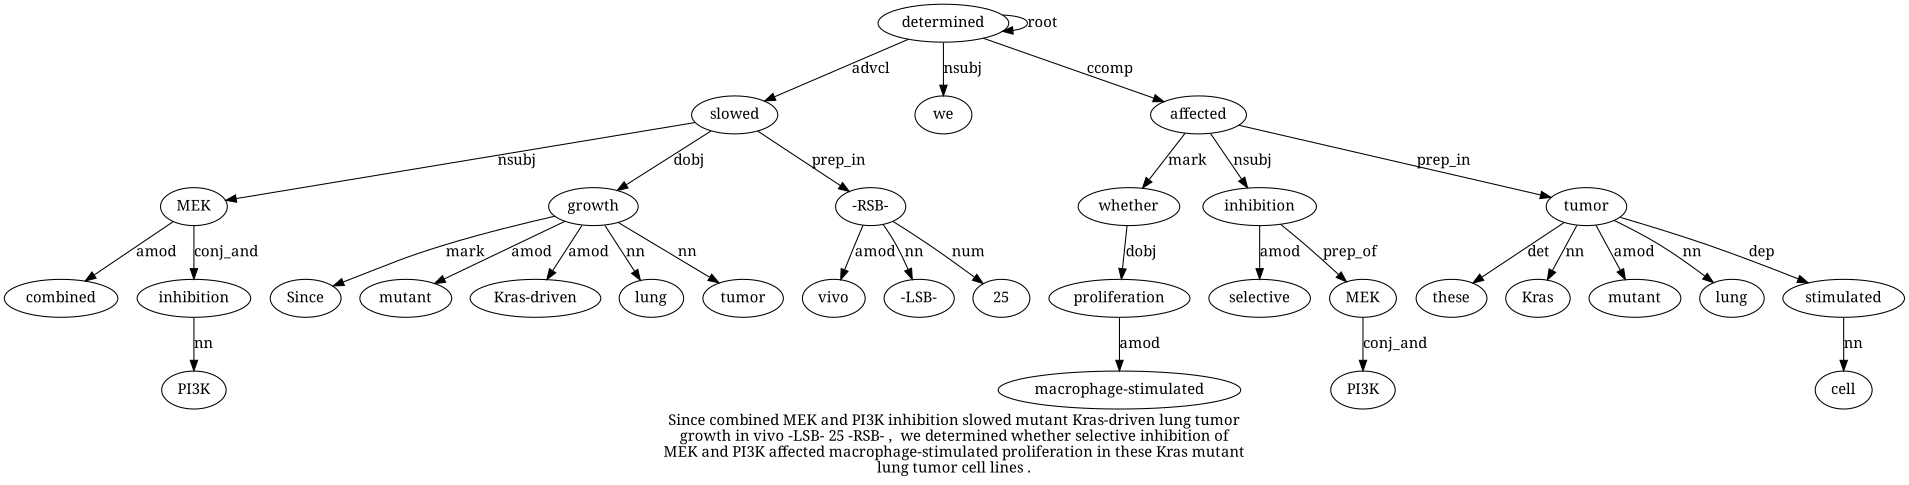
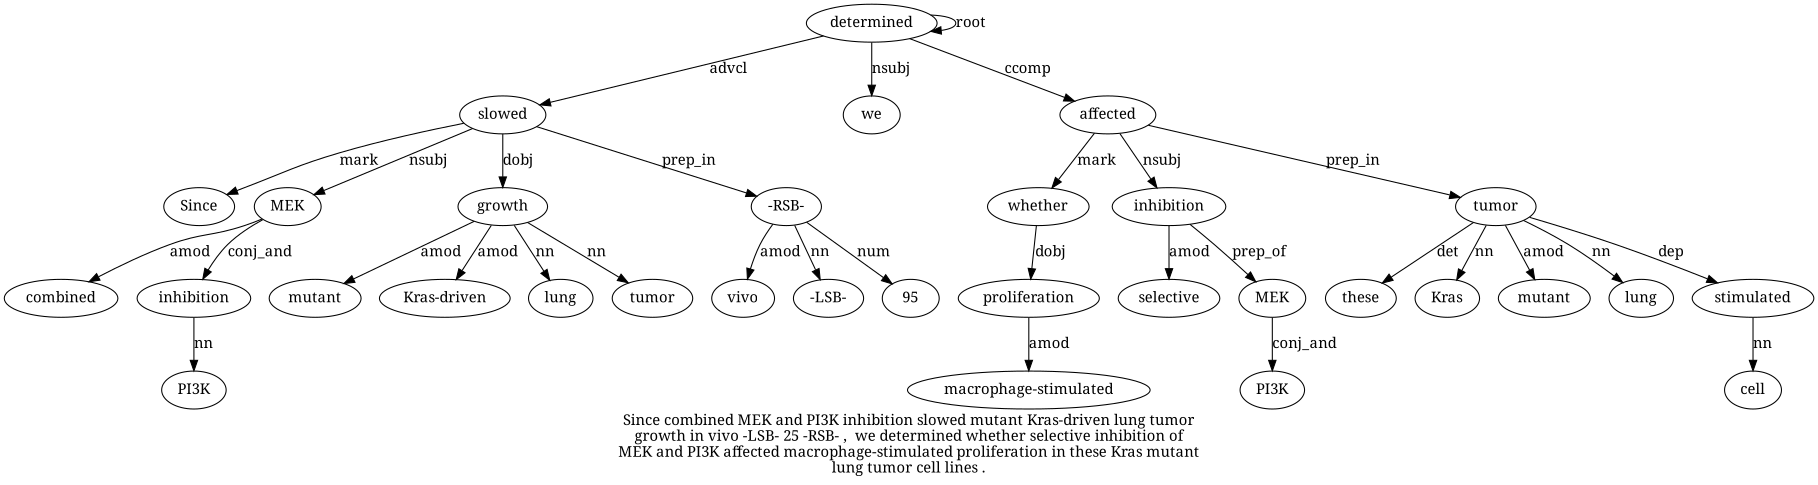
(447, 244) -> (348, 150)
(1001, 298) -> (911, 298)
